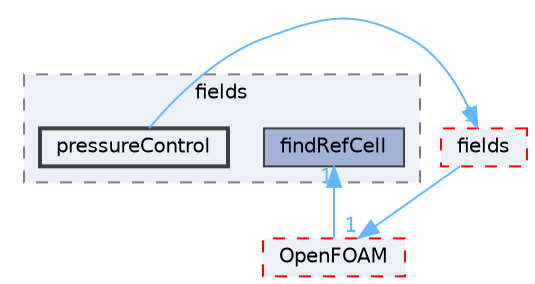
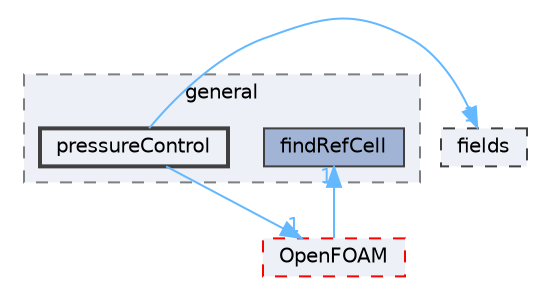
(222, 93) -> (222, 93)
(484, 147) -> (484, 147)
(418, 196) -> (225, 197)
